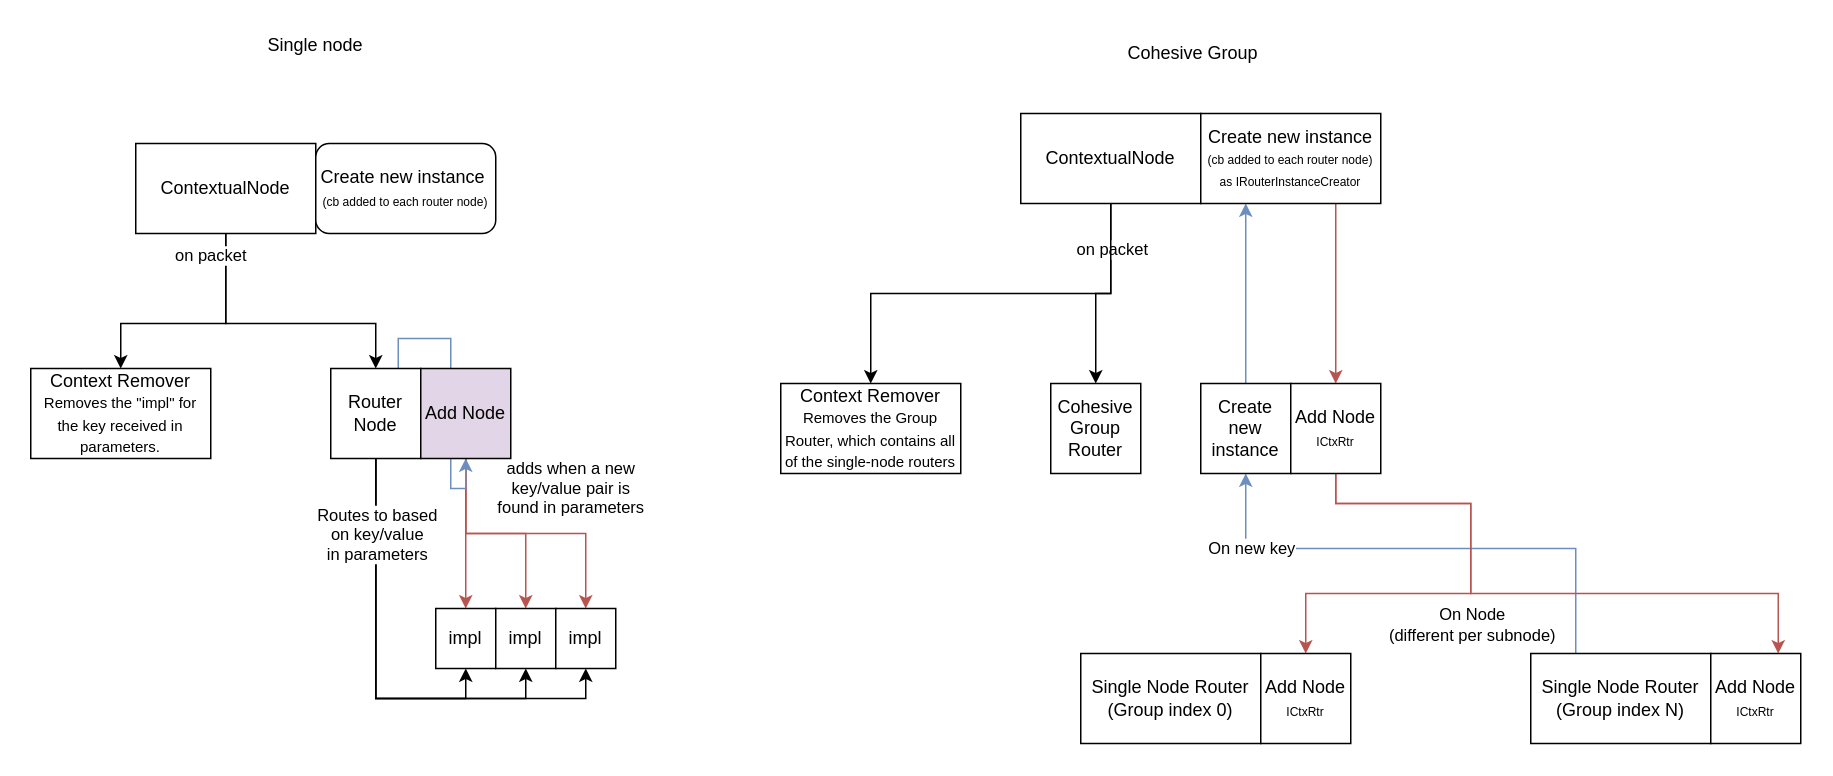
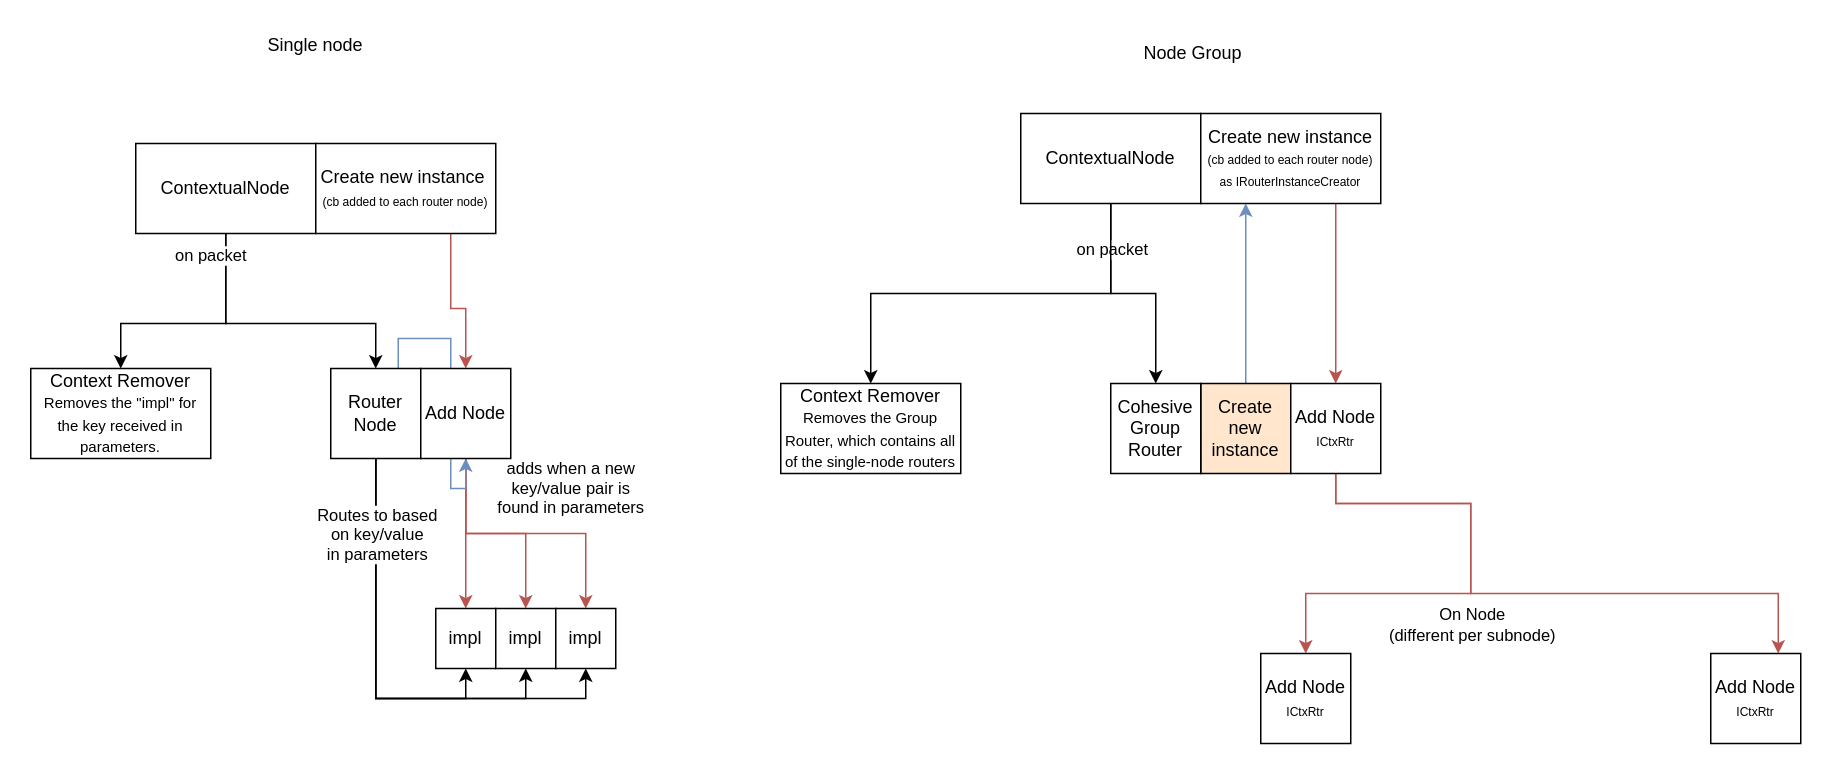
(1193, 53) -> (1193, 53)
(406, 188) -> (406, 188)
none -> (451, 303)
(466, 413) -> (466, 413)
(1096, 428) -> (1156, 428)
(1246, 428) -> (1246, 428)
(1431, 548) -> none
(1171, 698) -> none
(1621, 698) -> none
